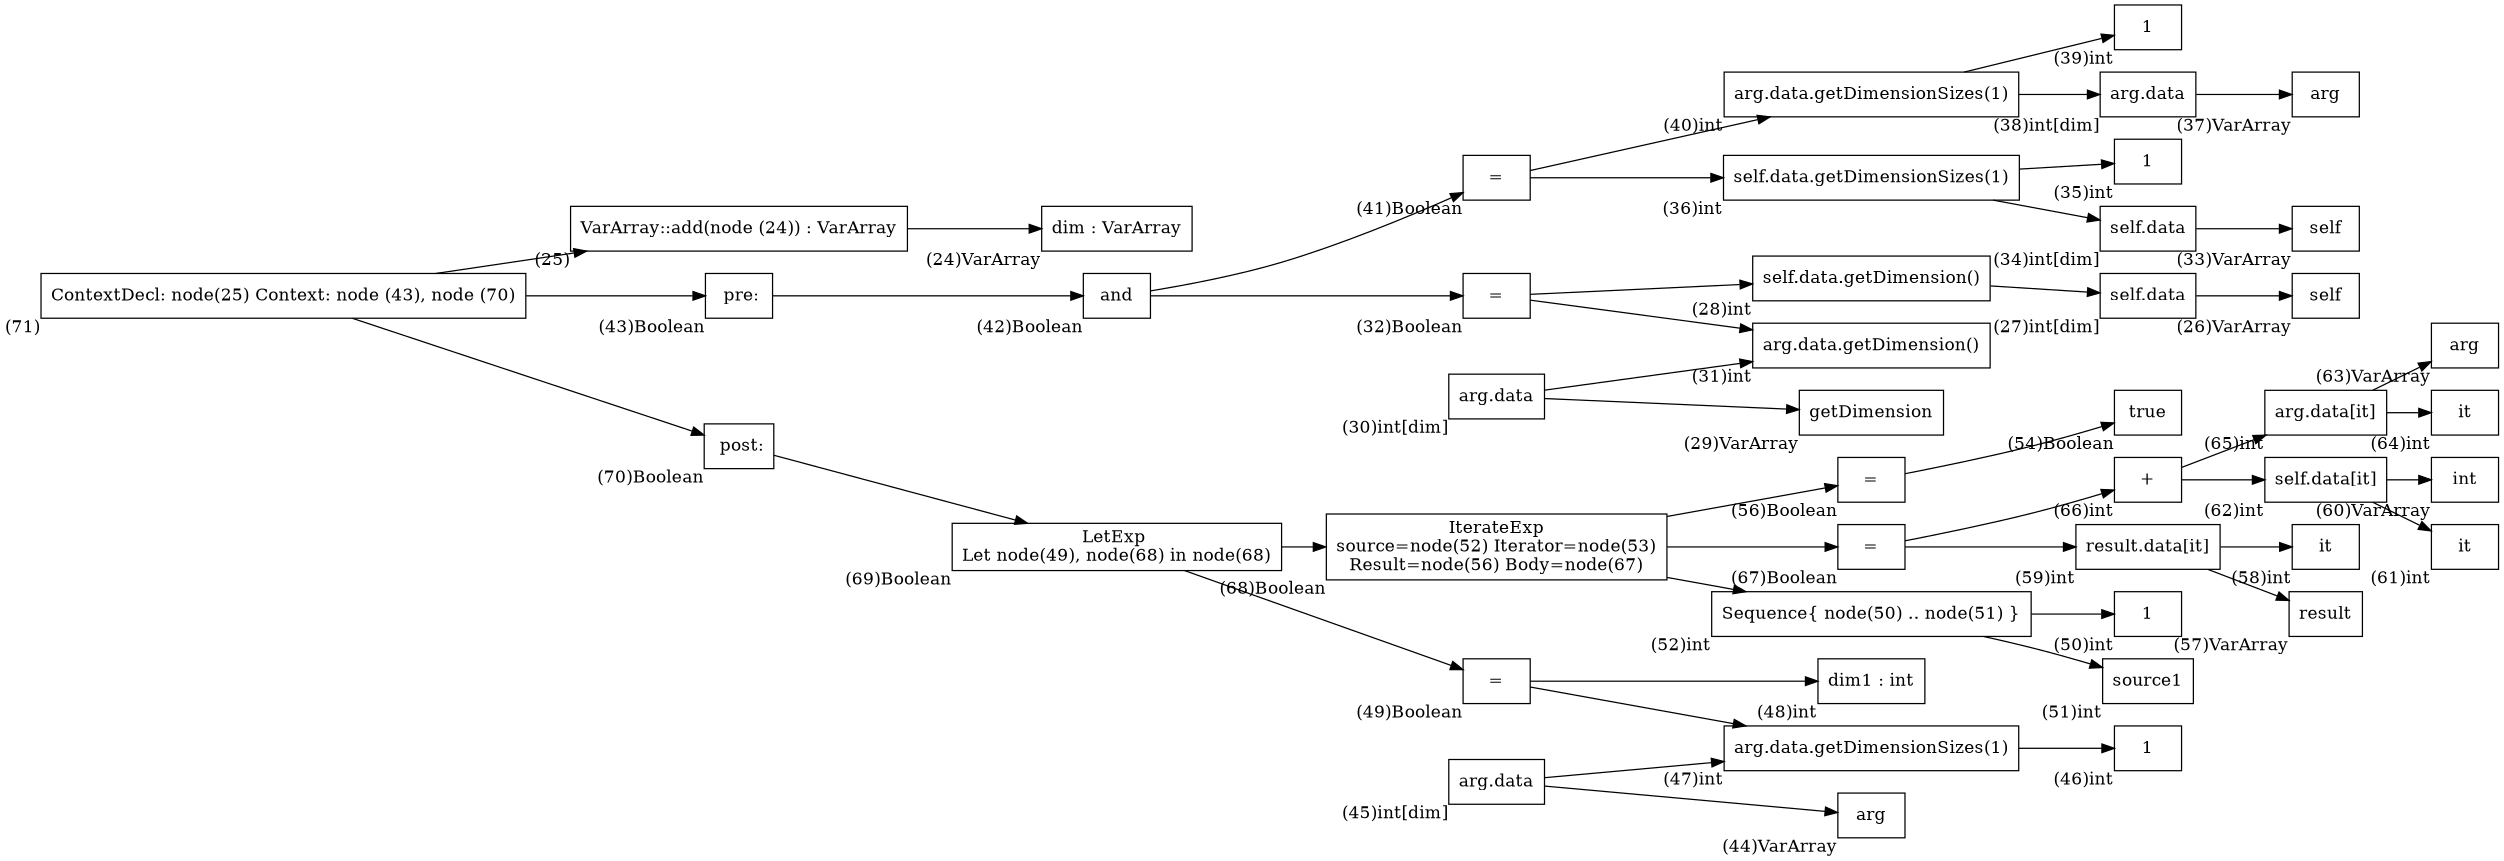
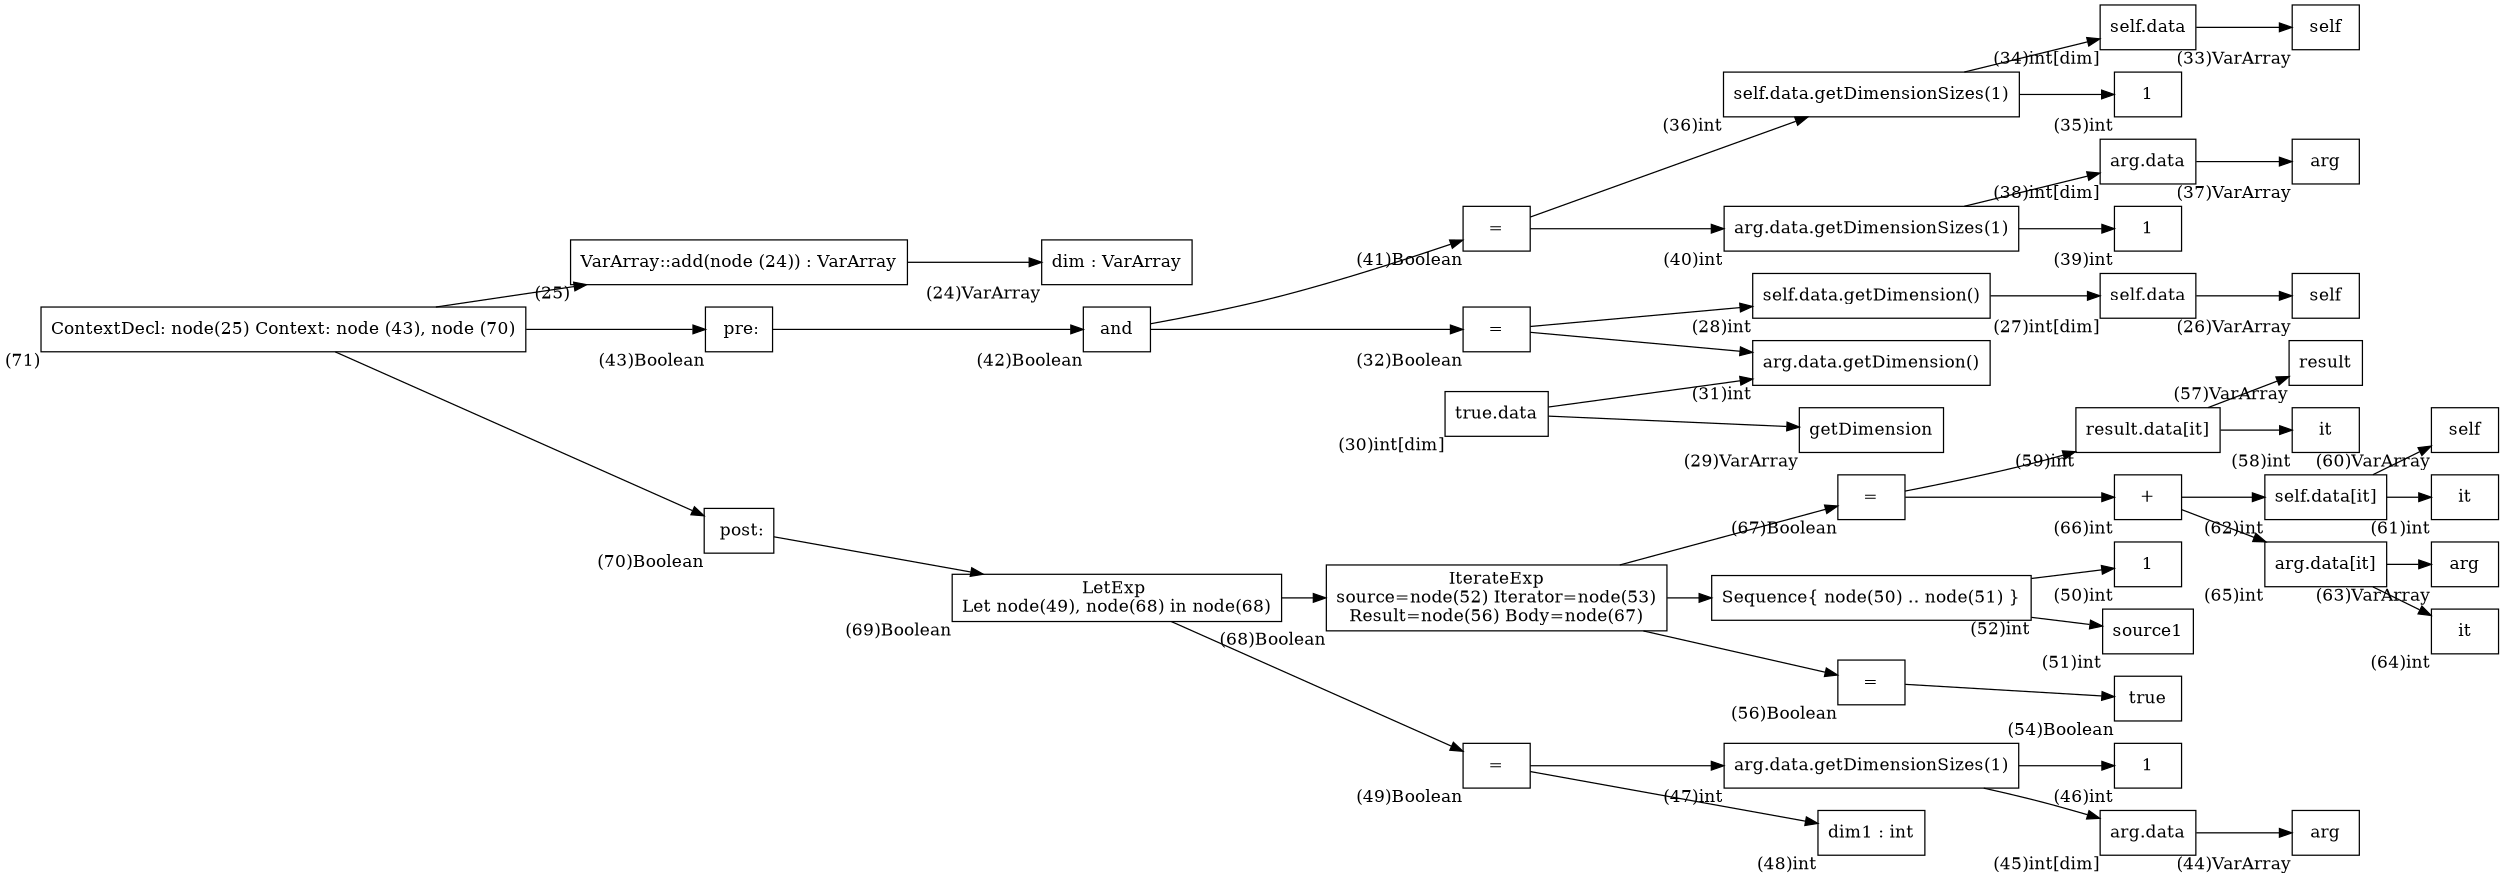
(1497, 397) -> (1497, 414)
(2465, 480) -> (2465, 430)
(1628, 770) -> (2036, 801)
